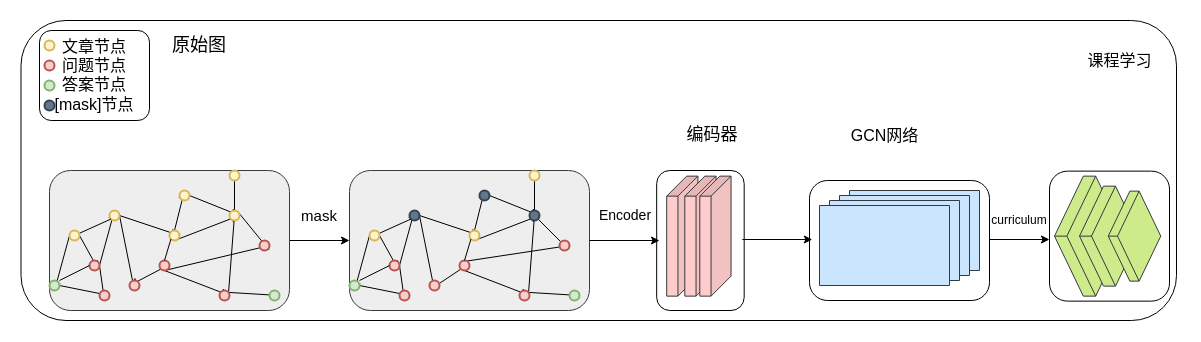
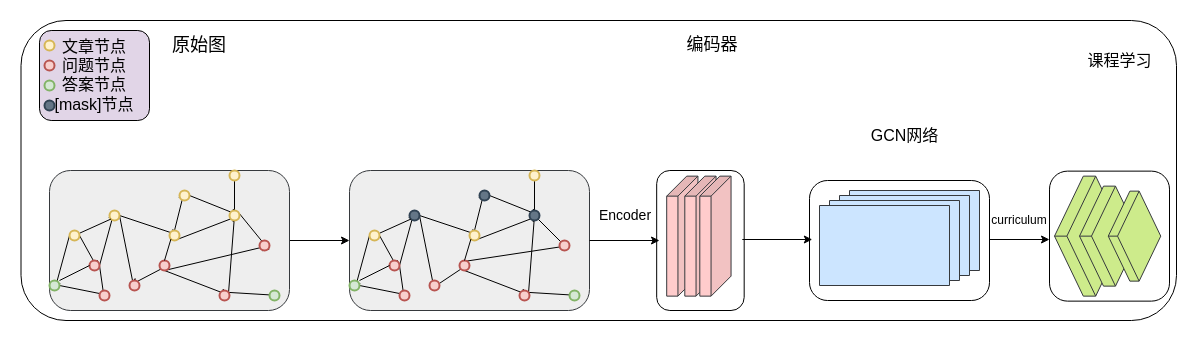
(95, 76) -> (95, 76)
(713, 136) -> (713, 46)
(850, 136) -> (870, 136)
(320, 216) -> none
